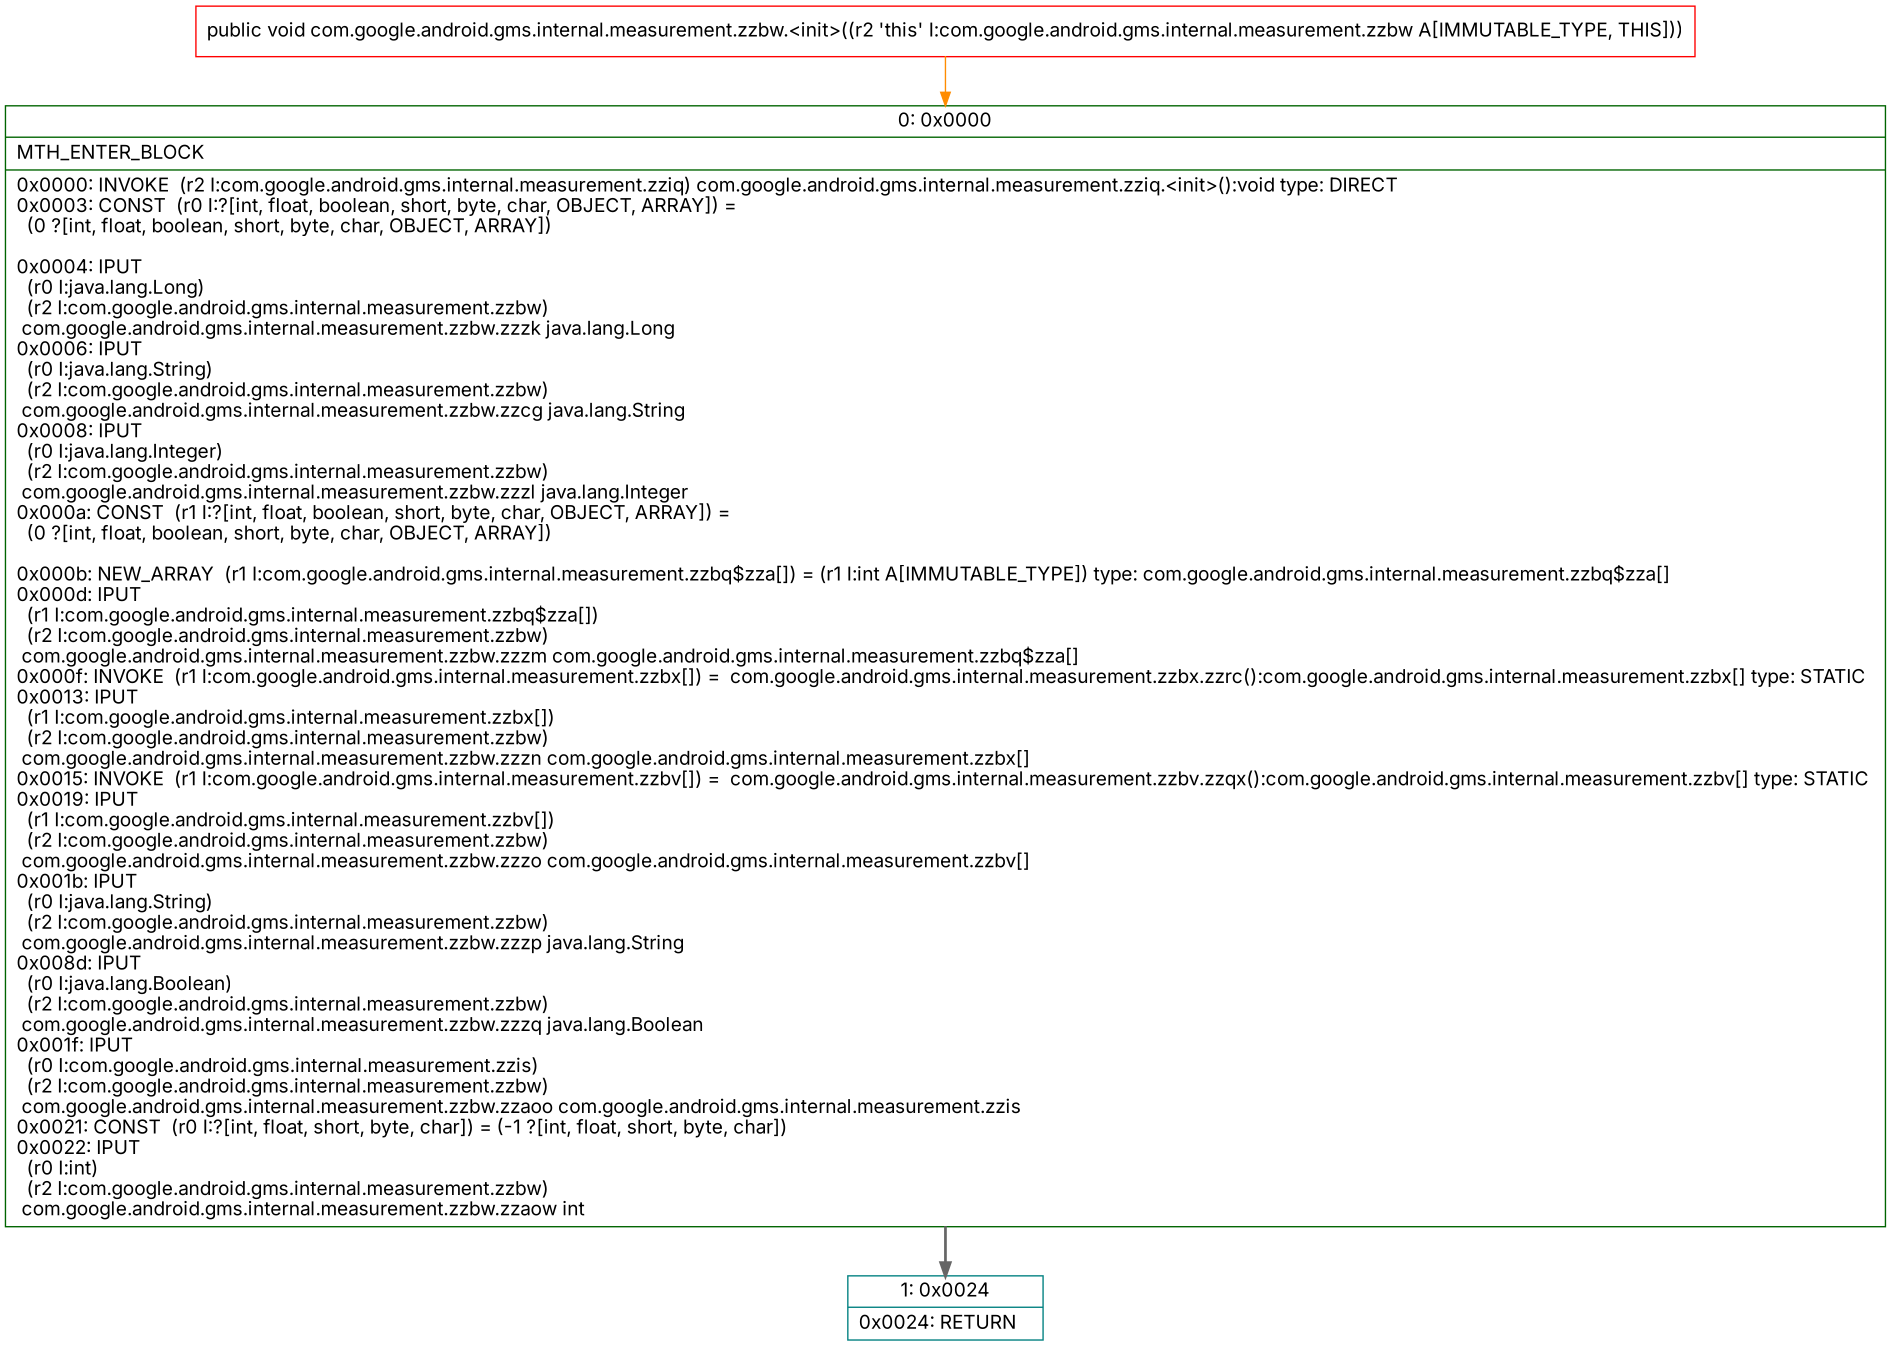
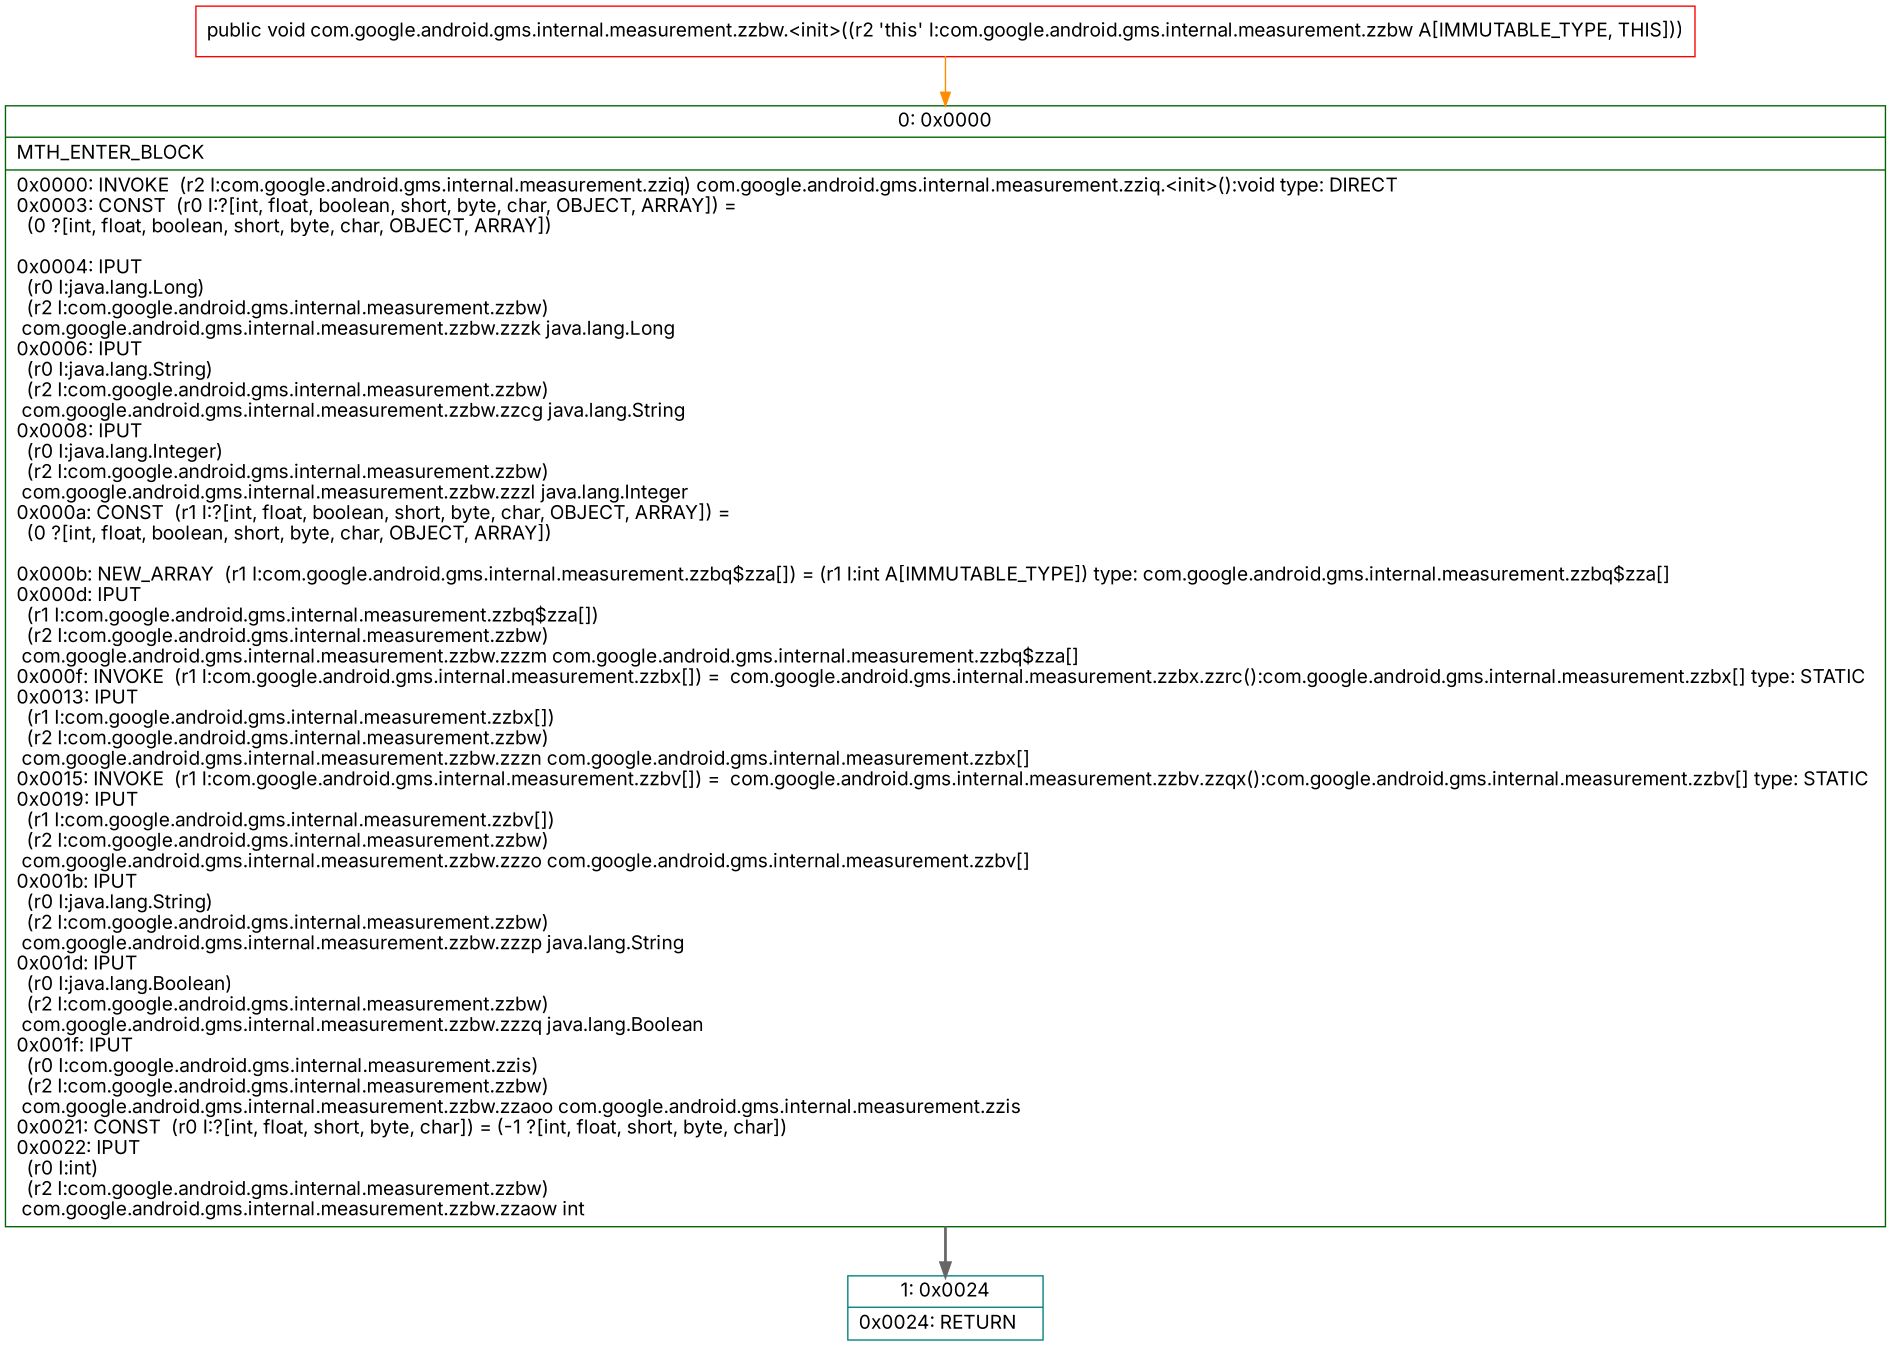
(85, 964) -> (83, 964)
